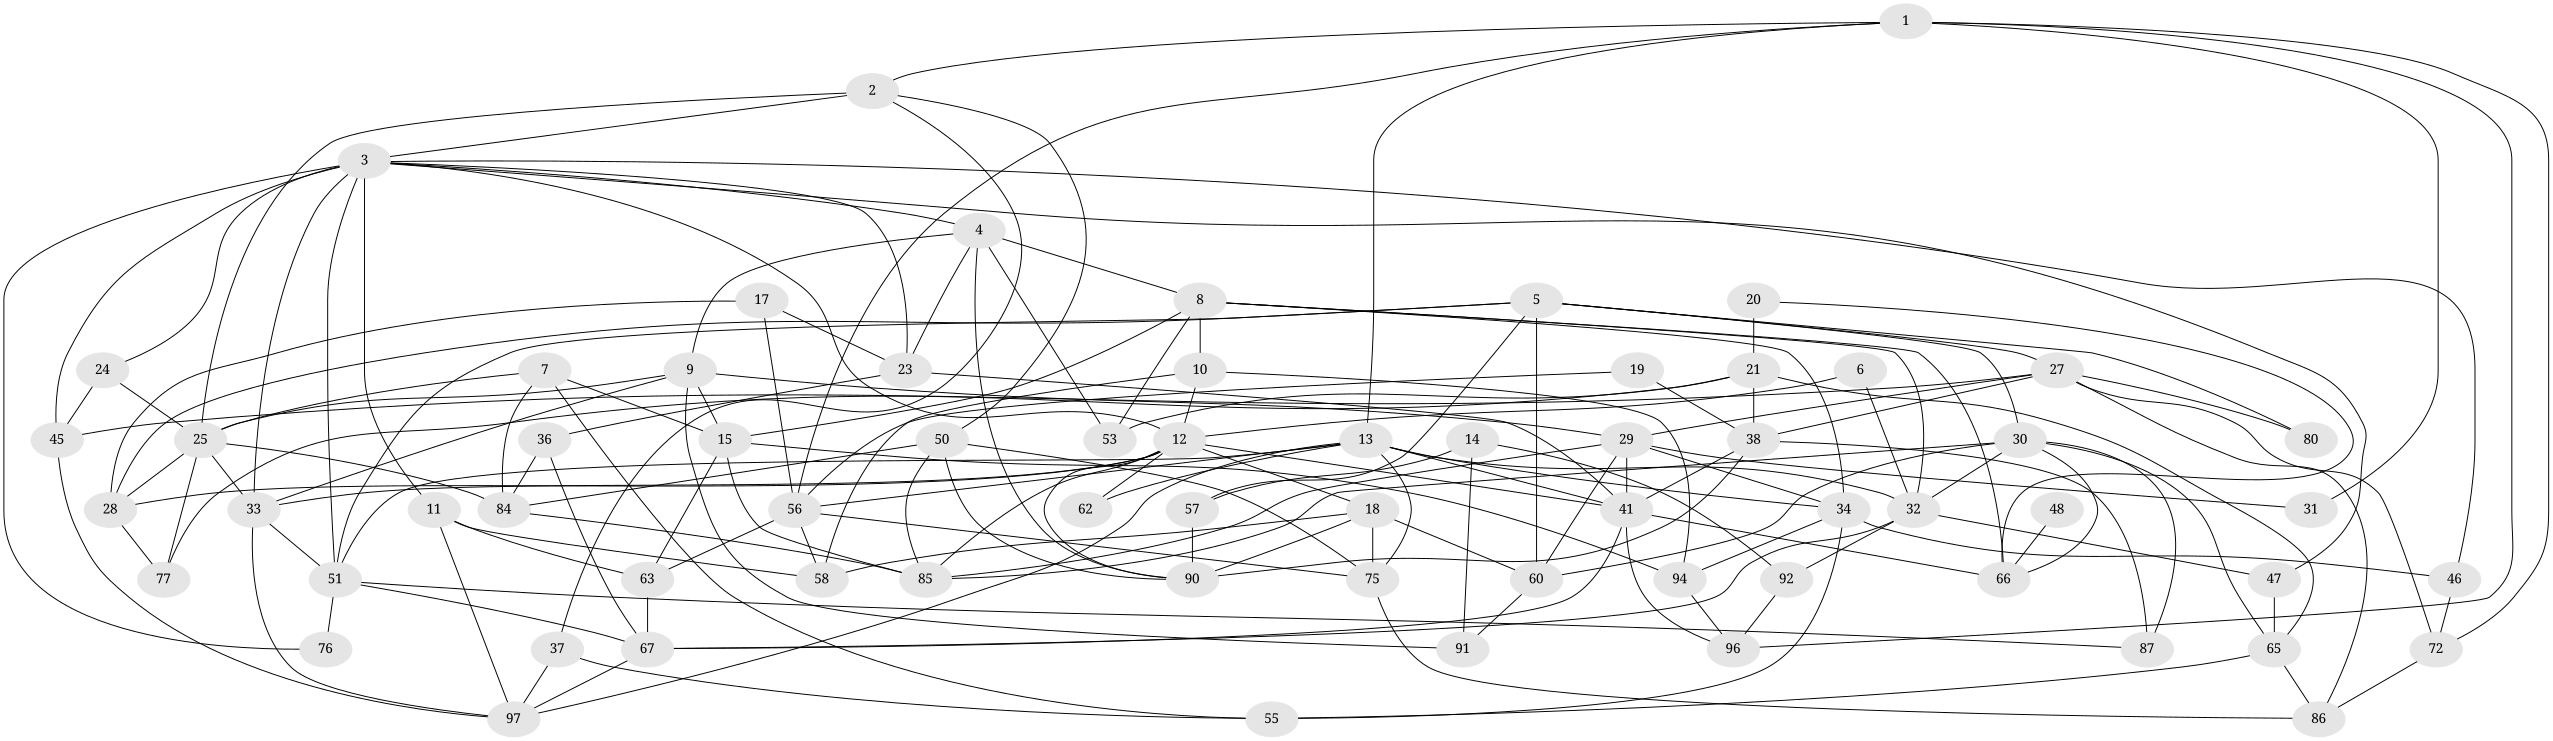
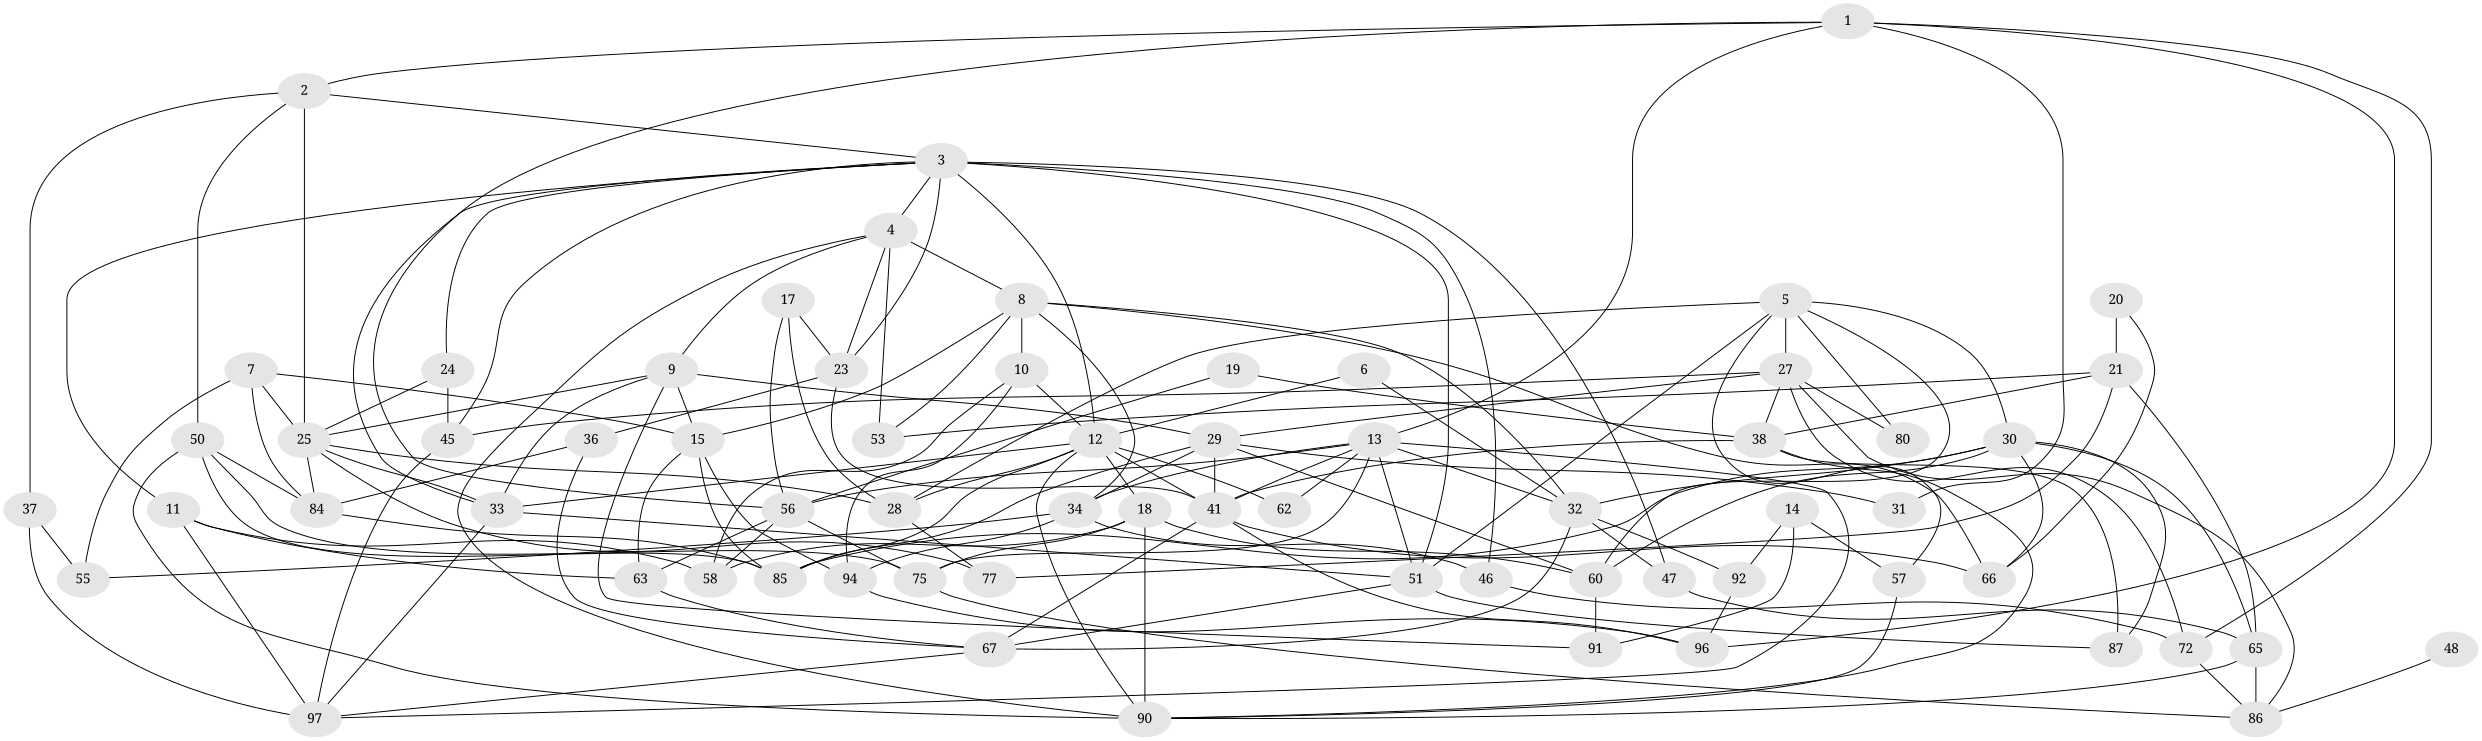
(2030, 545) -> (2355, 687)
(326, 650) -> none
(1799, 699) -> (1706, 711)
